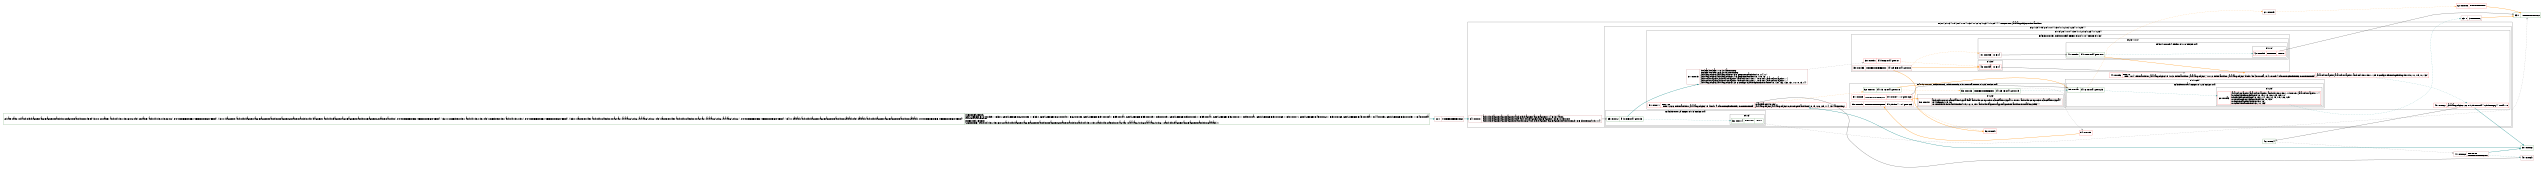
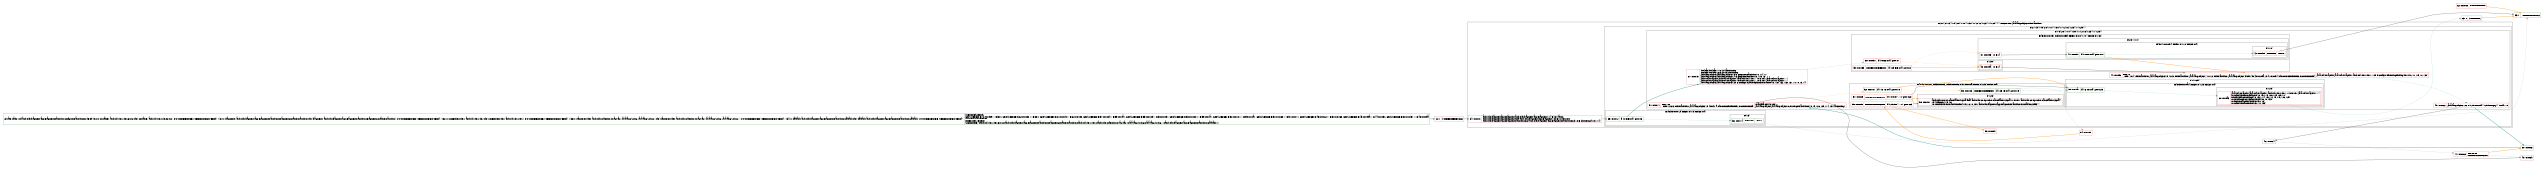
(2269, 12) -> none
none -> (1914, 104)
(1925, 115) -> (1937, 118)
(2504, 151) -> (2504, 151)
